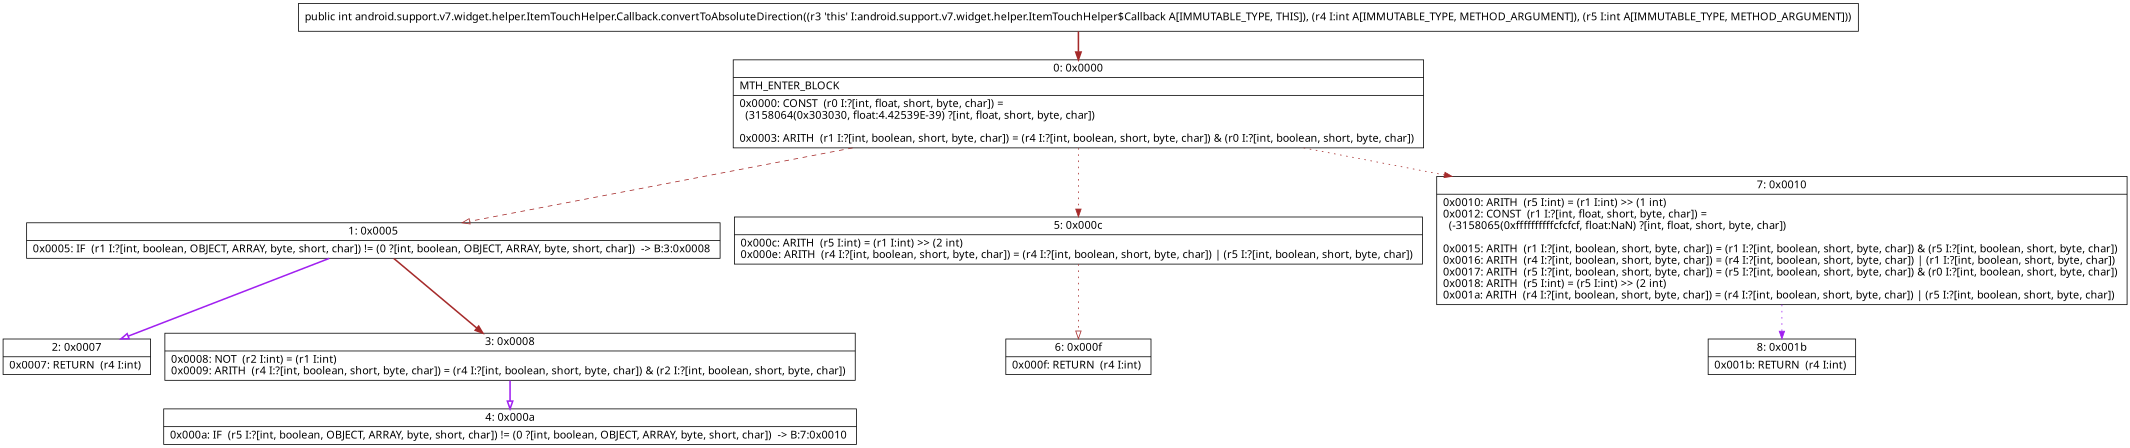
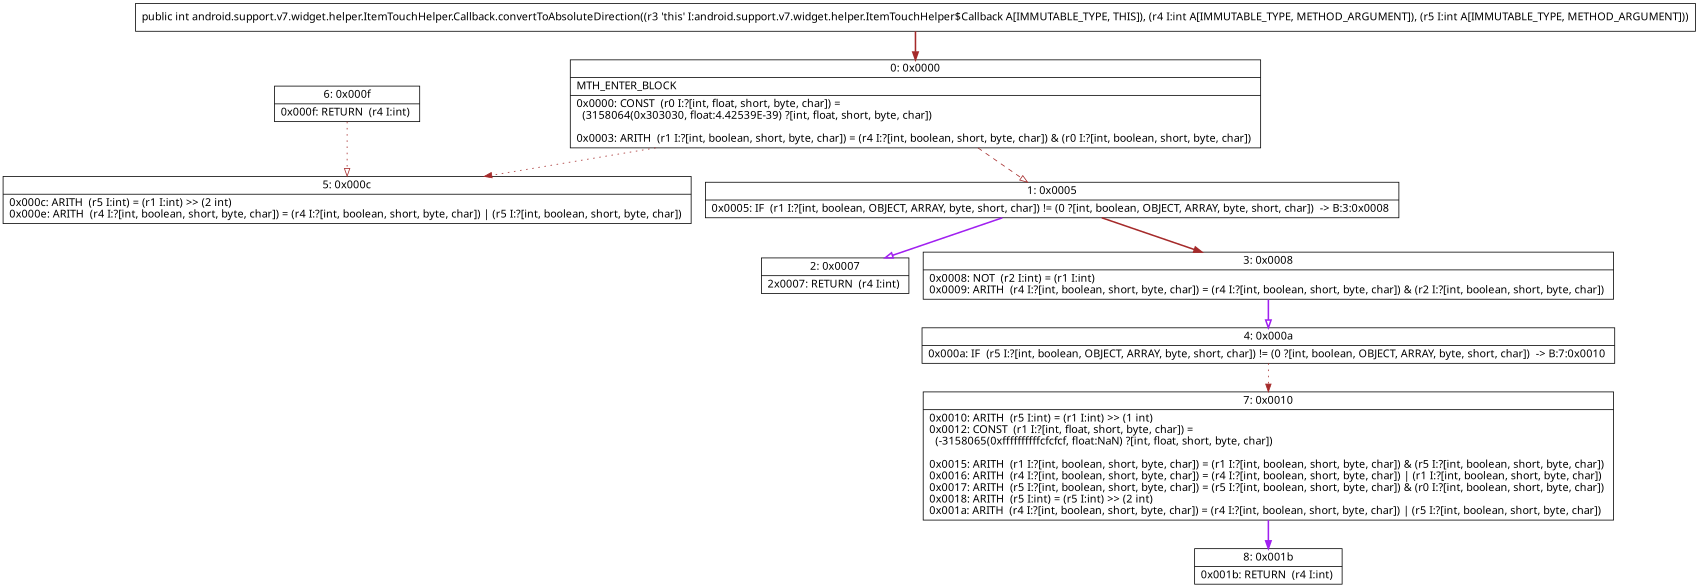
(1374, 161) -> (1268, 374)
(1078, 298) -> (347, 145)
(1782, 318) -> (1268, 530)
(77, 365) -> (835, 284)
